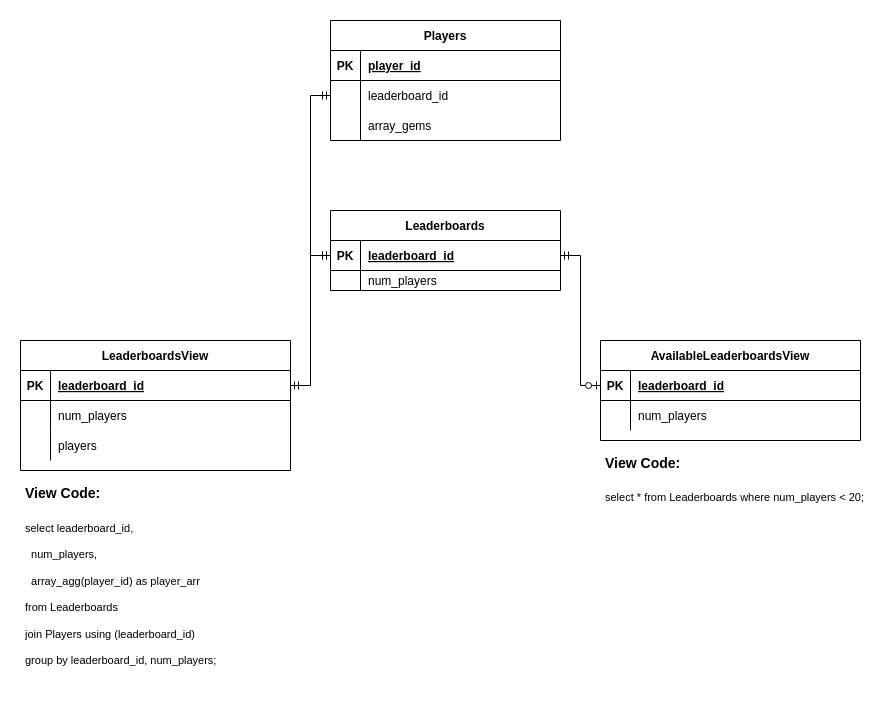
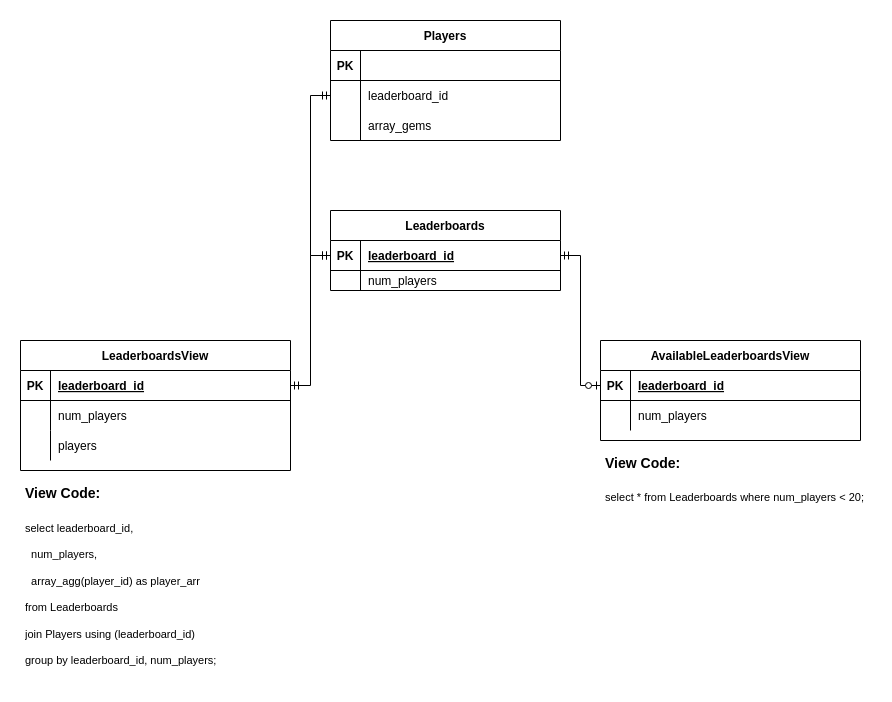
(461, 66) -> none
